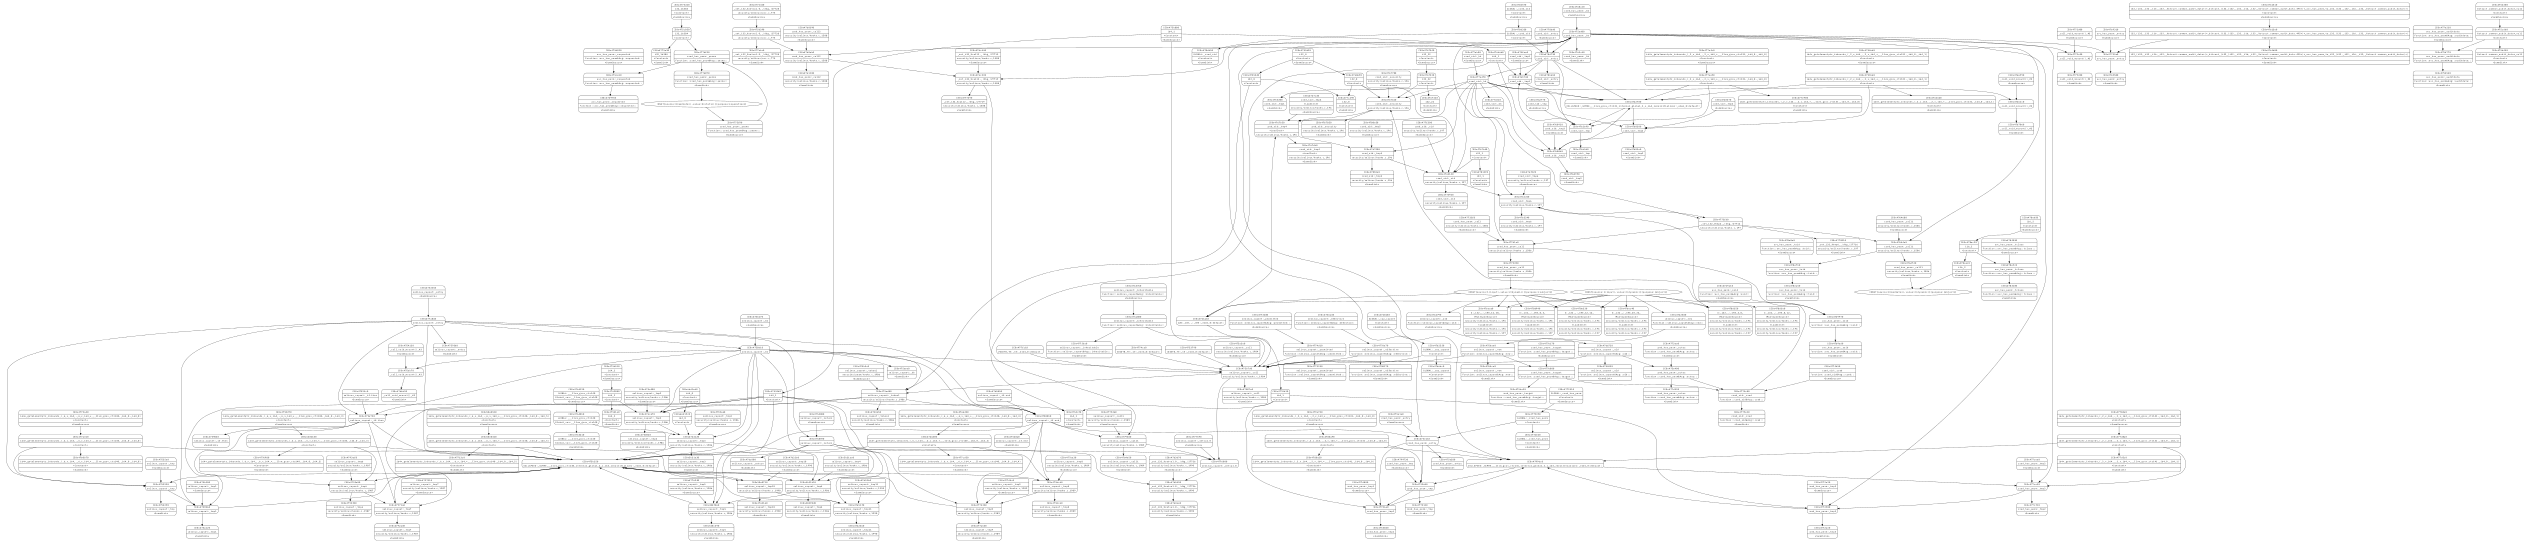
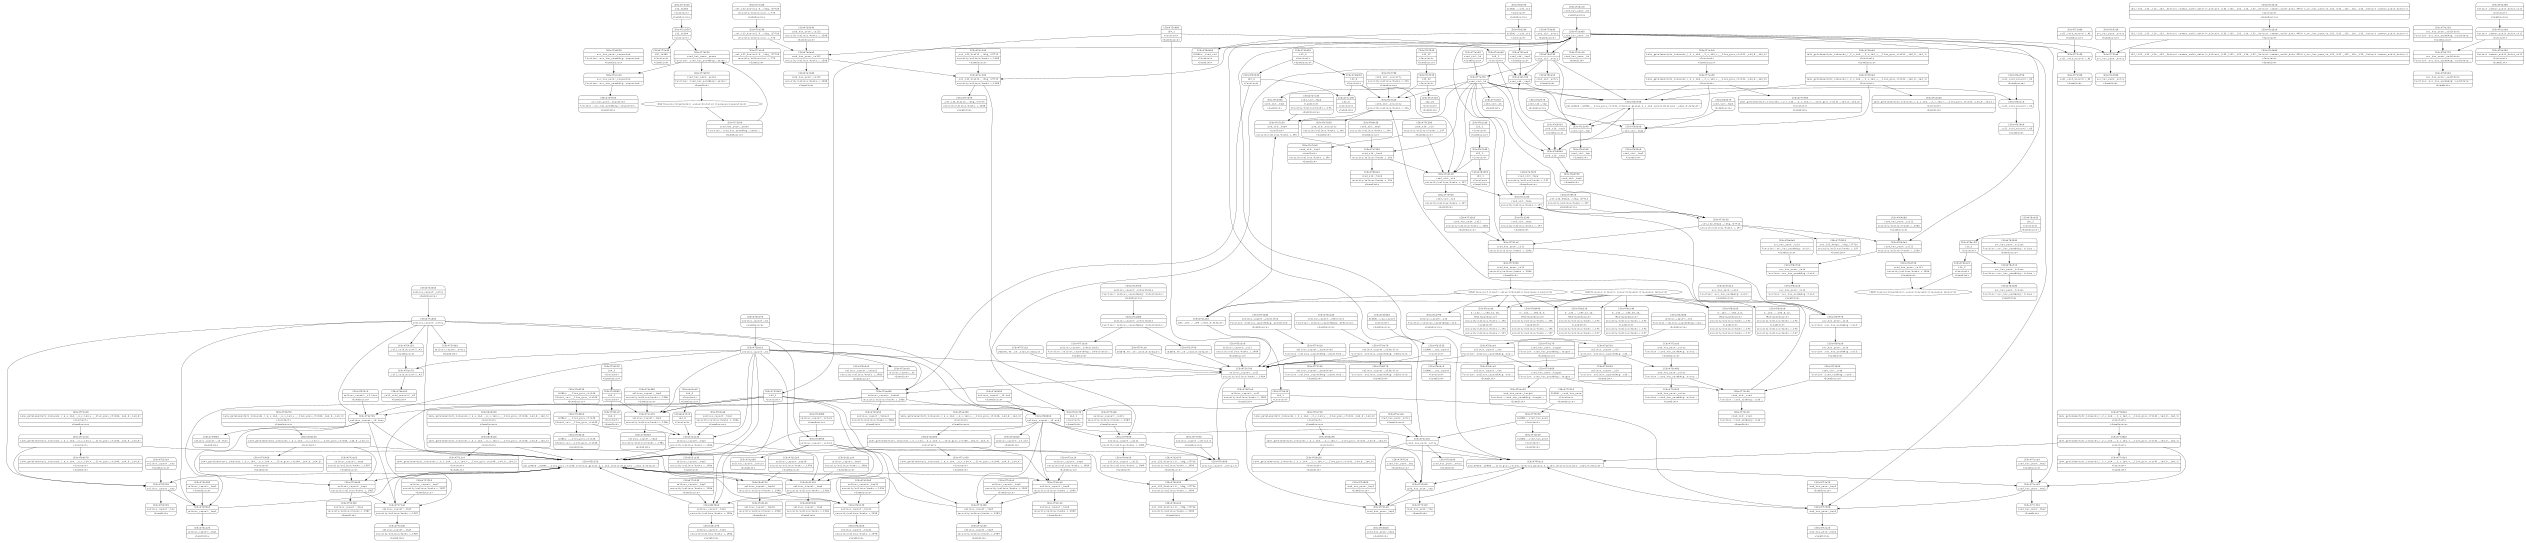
(1535, 47) -> (1519, 44)
none -> (1480, 129)
(1291, 140) -> (1368, 140)
none -> (1568, 201)
(1578, 302) -> none
(1647, 304) -> (1745, 301)
(592, 335) -> (418, 334)
(1217, 336) -> (1162, 336)
(861, 375) -> (861, 375)
